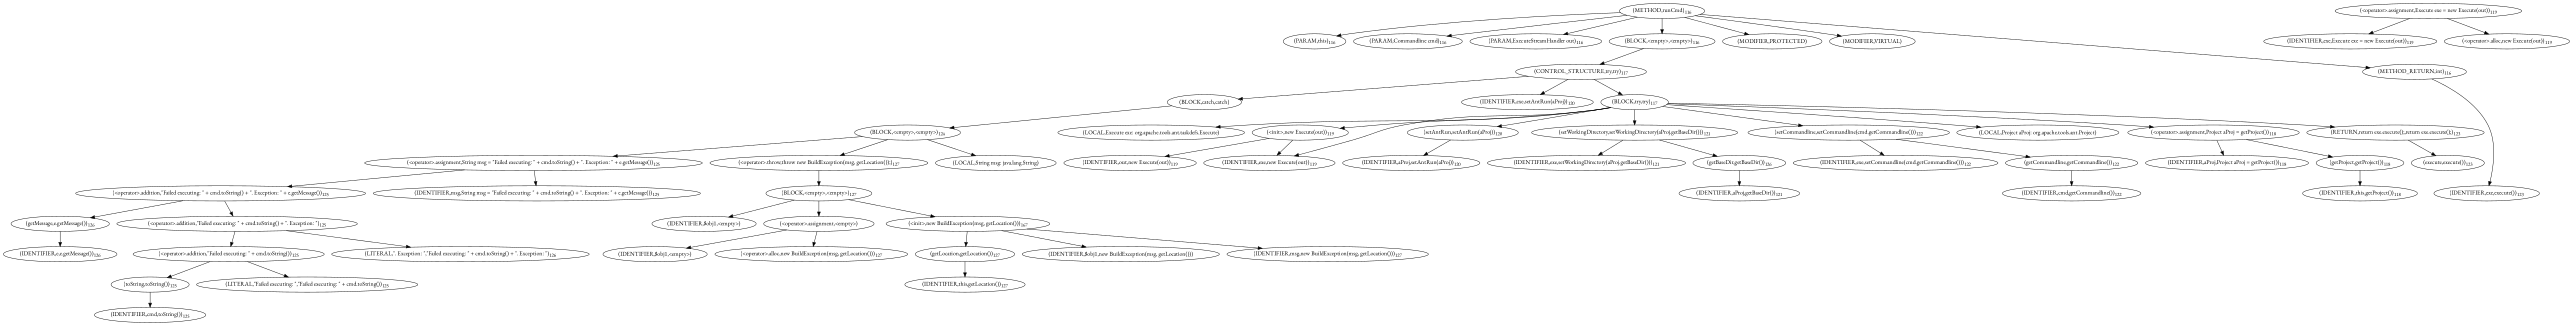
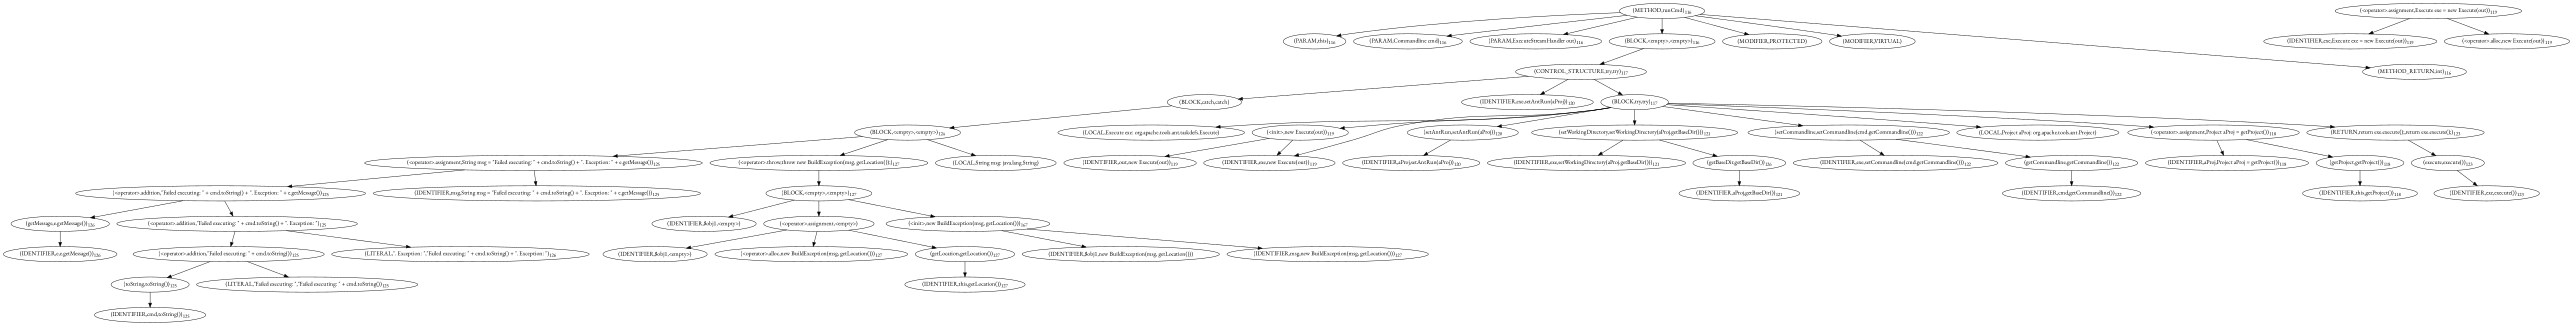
(2484, 118) -> (2465, 177)
(967, 237) -> (890, 239)
